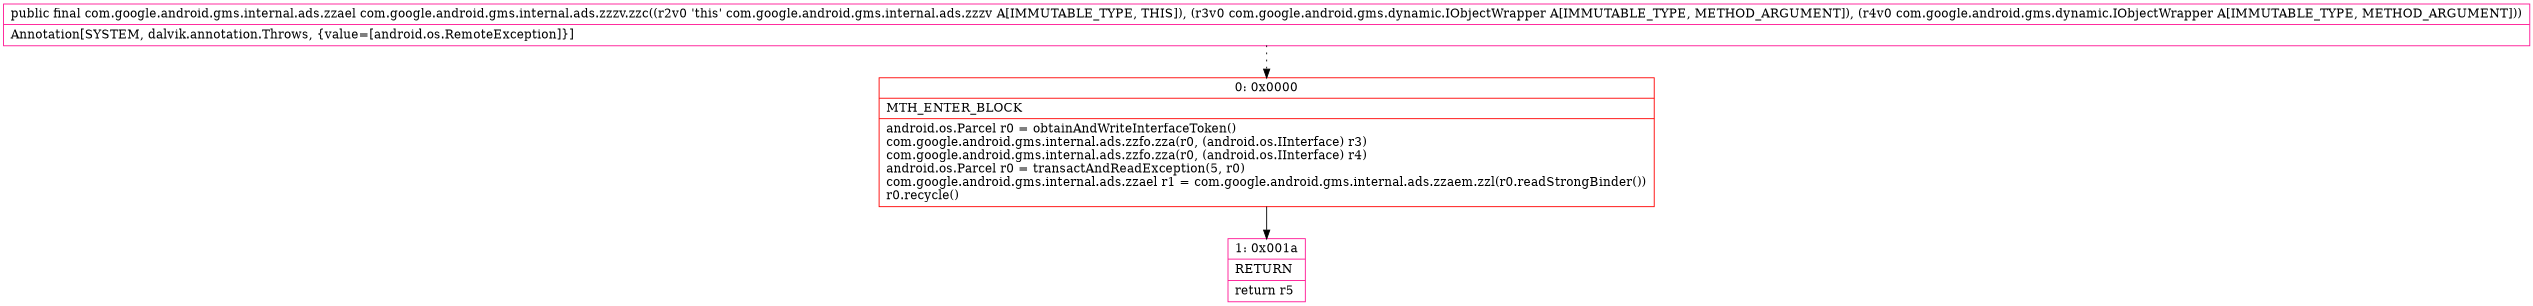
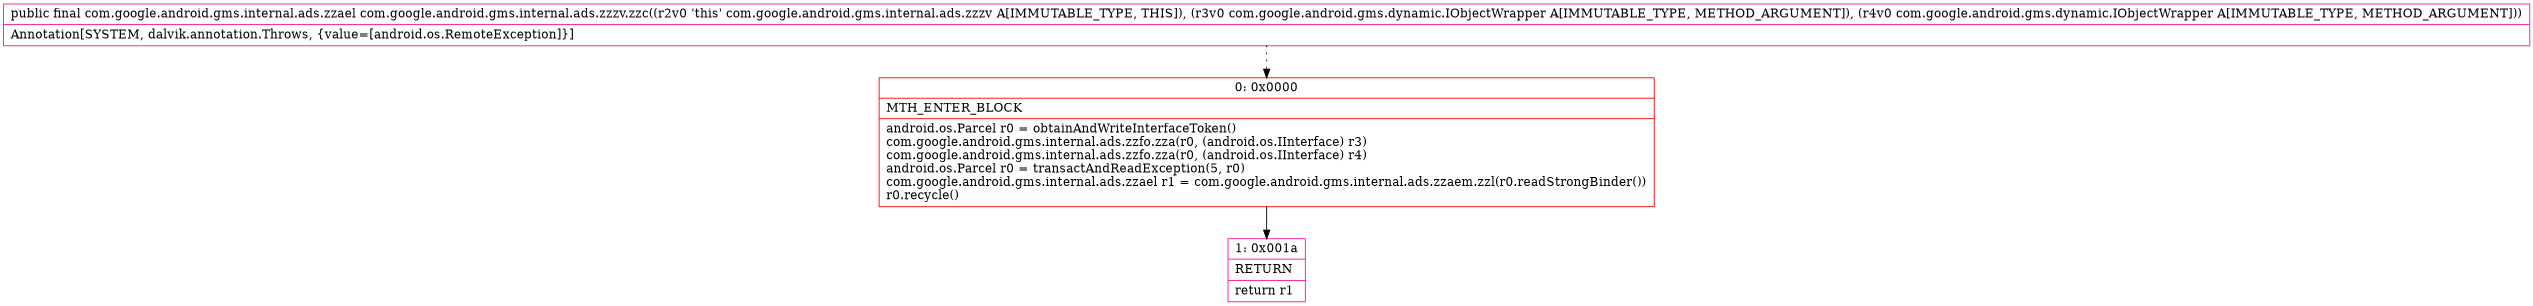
(1265, 291) -> (1265, 291)
